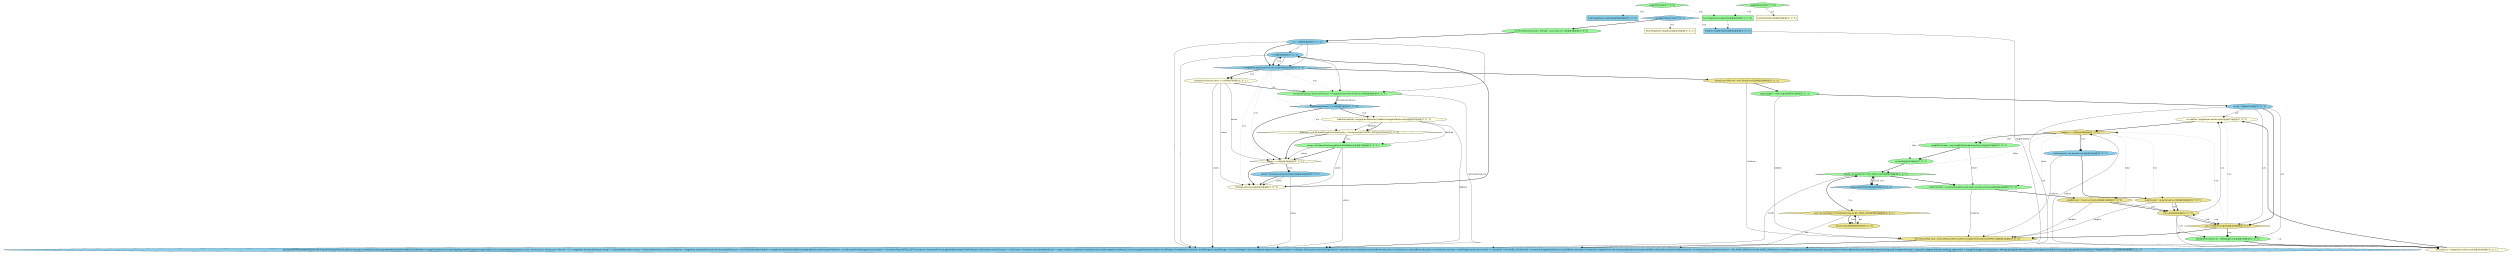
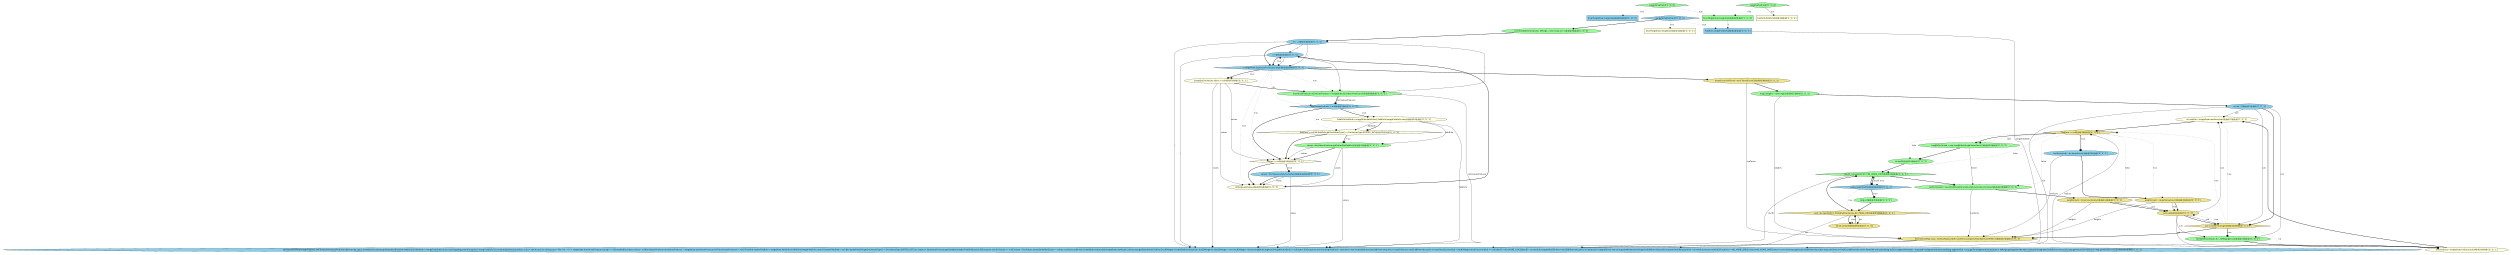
none -> (1876, 200)
